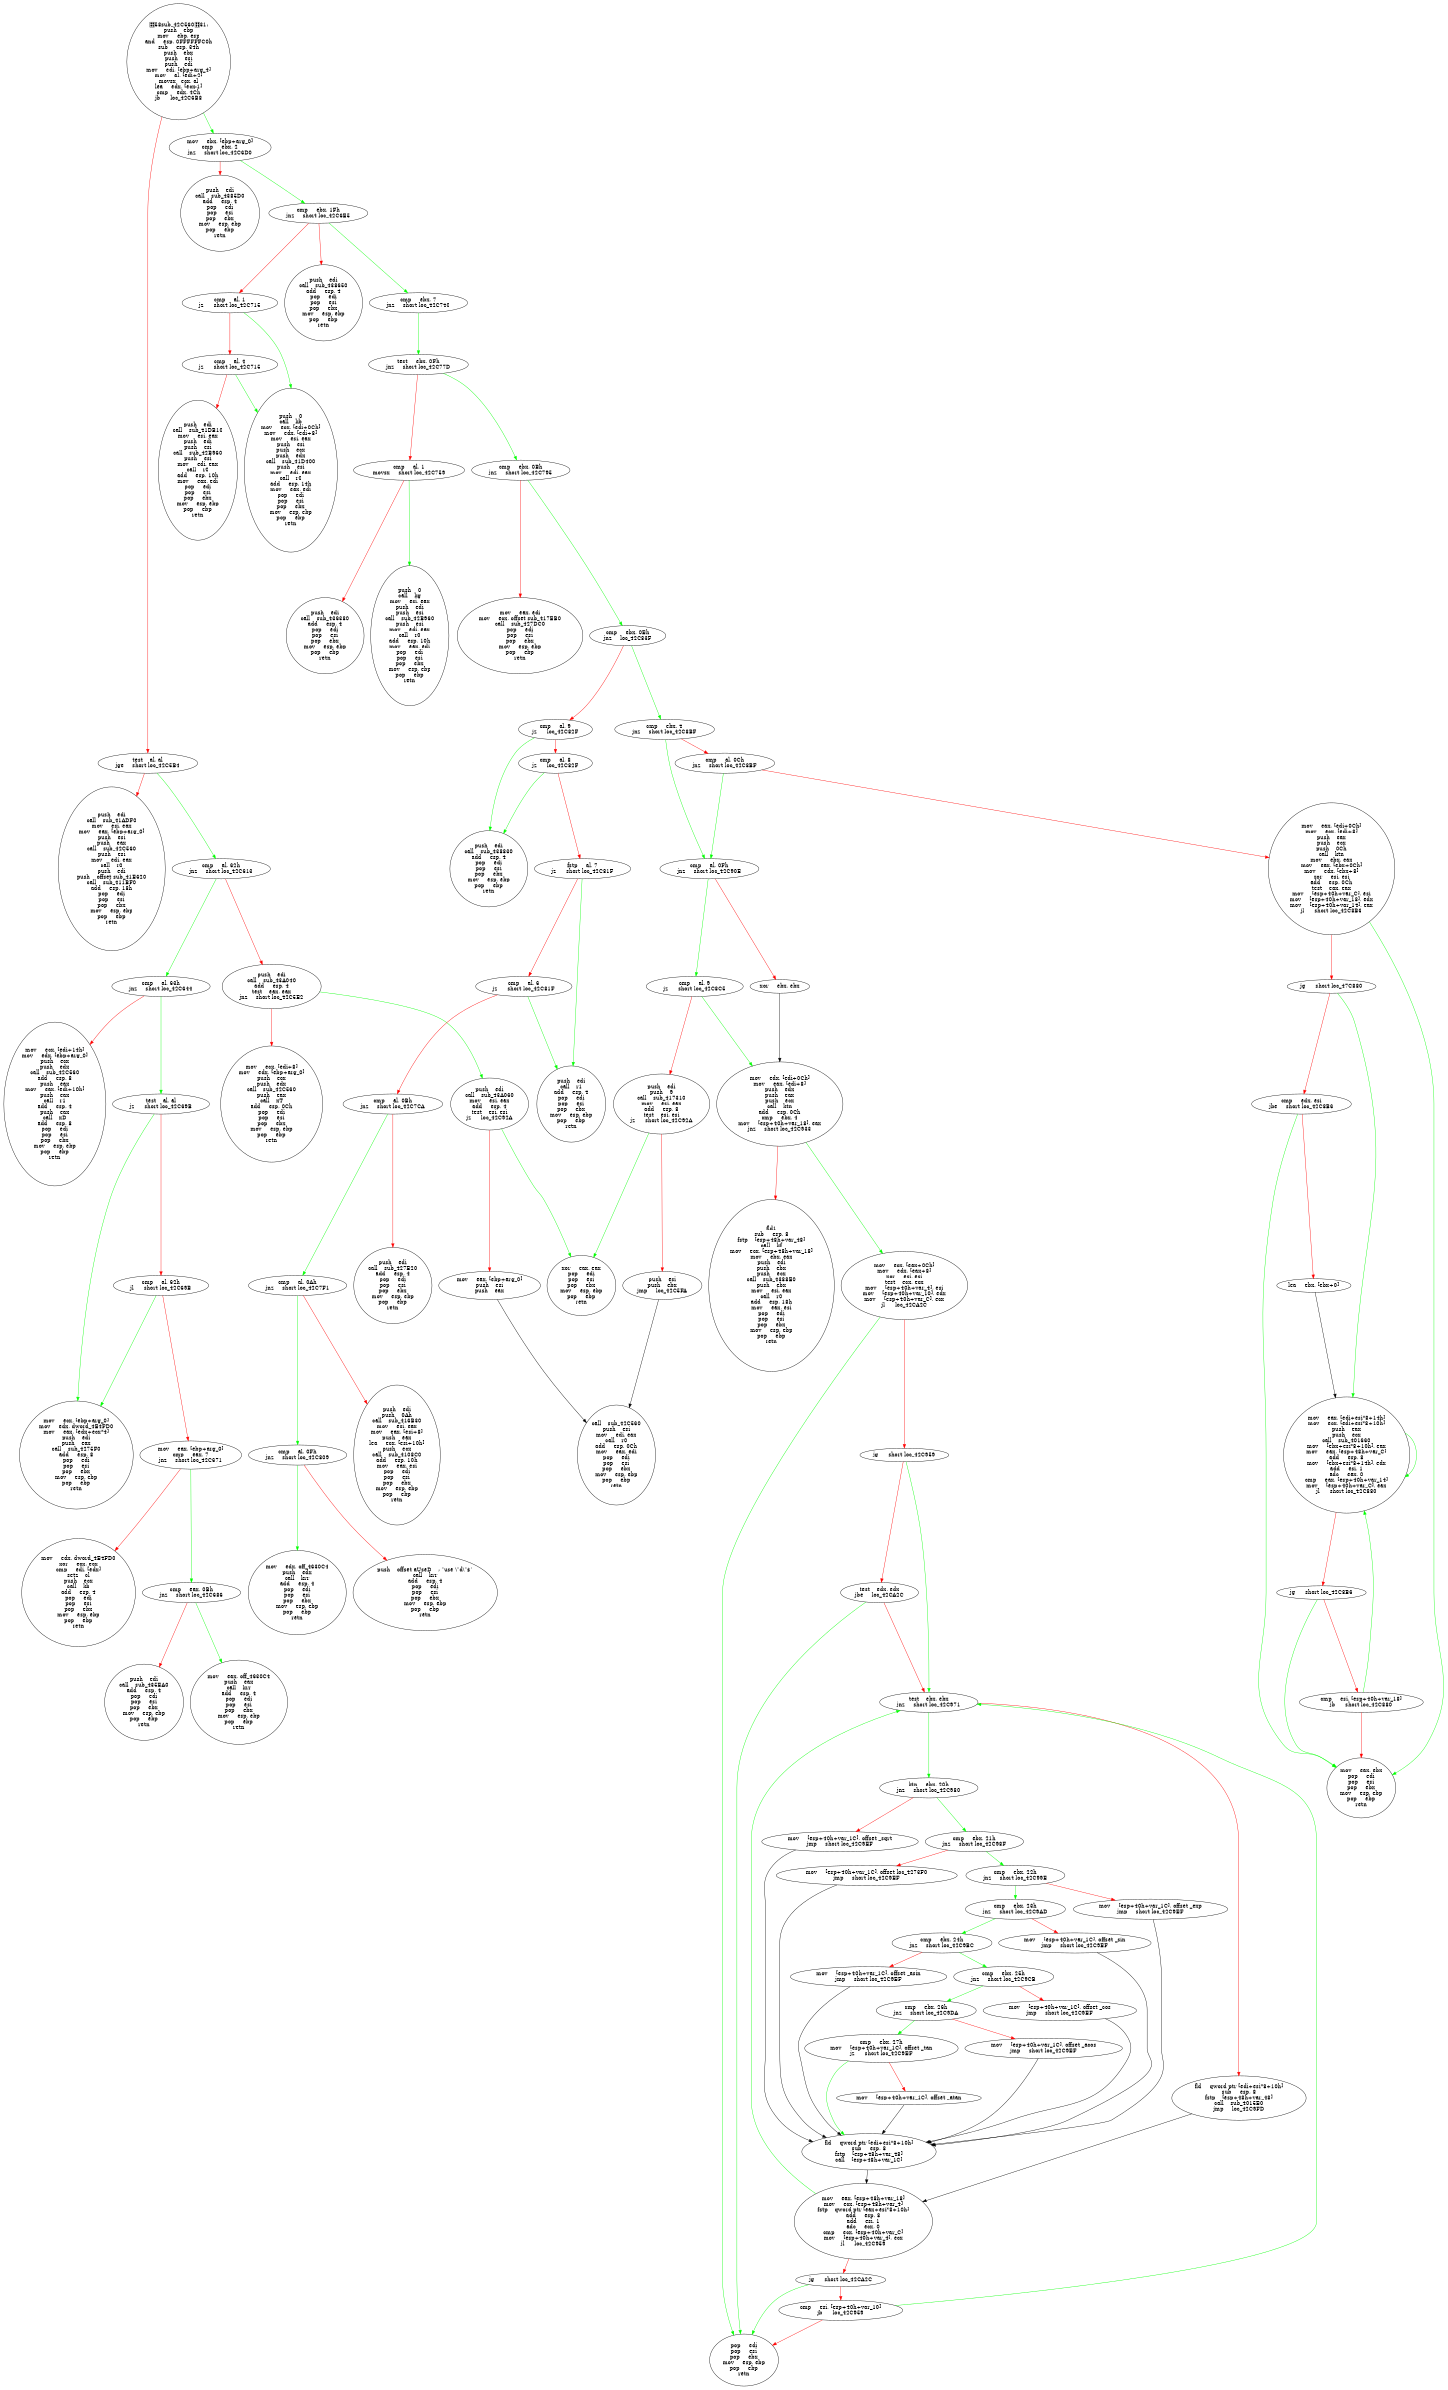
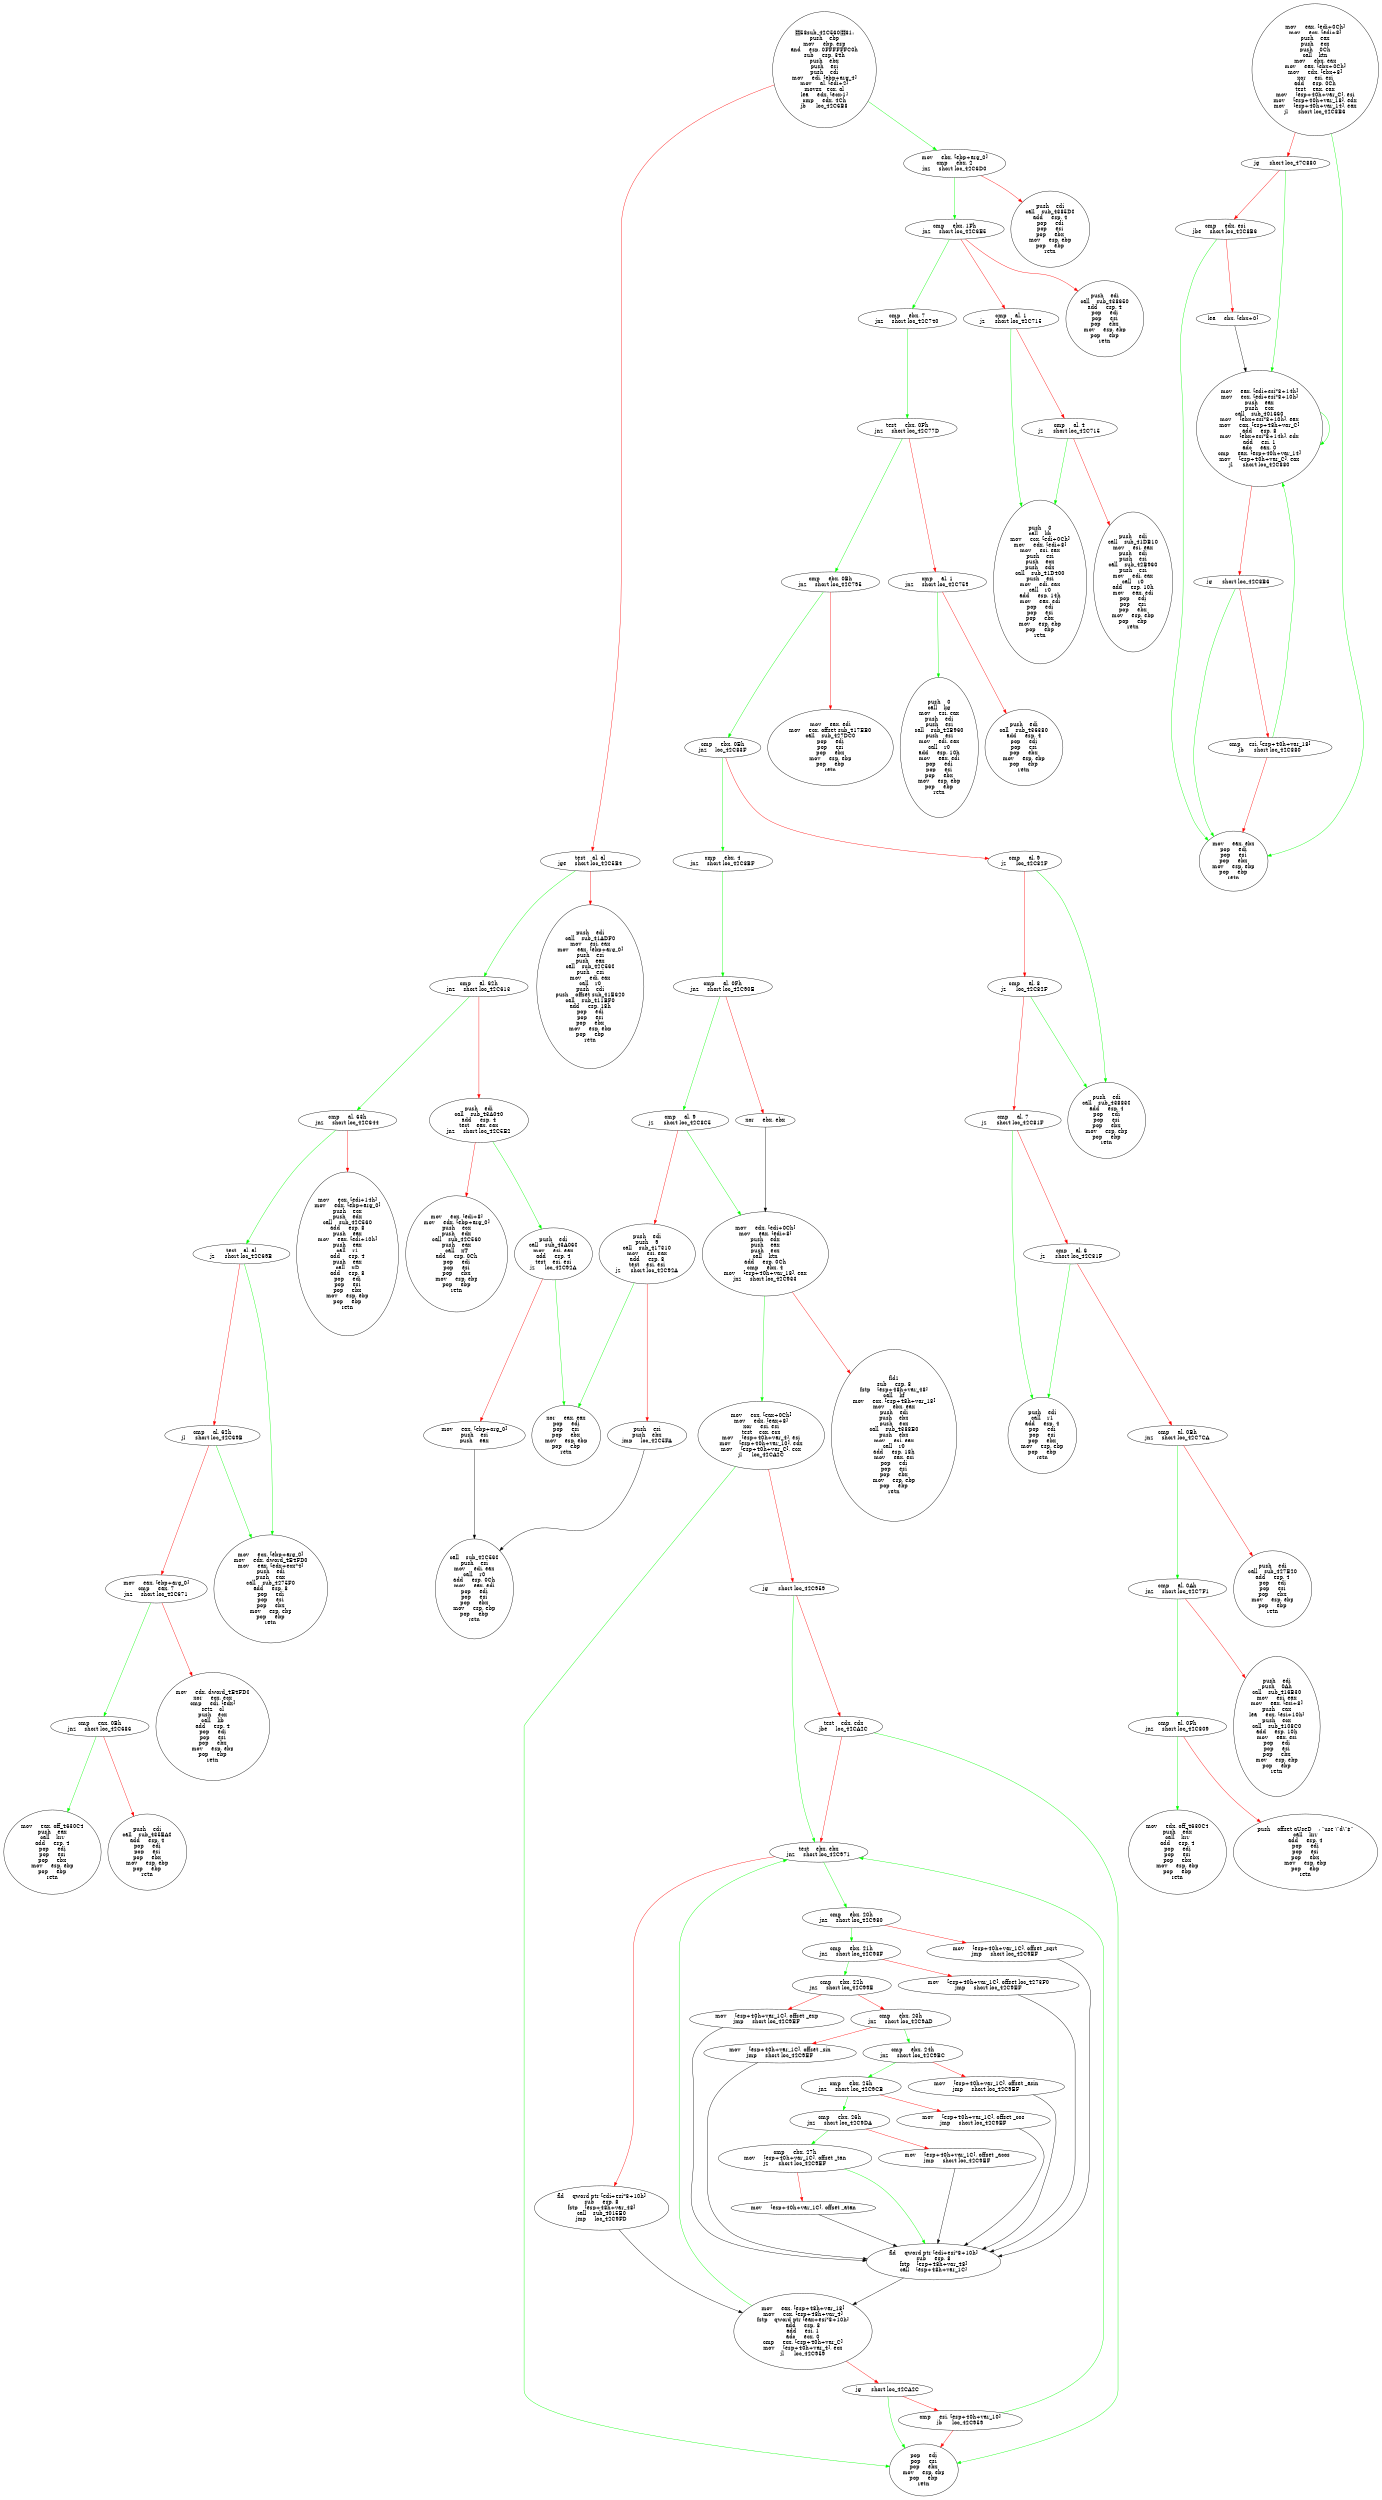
(409, 470) -> (937, 582)
(725, 763) -> none
(583, 869) -> (1013, 1120)
(929, 1788) -> (852, 1918)
(1015, 1890) -> (870, 2001)
